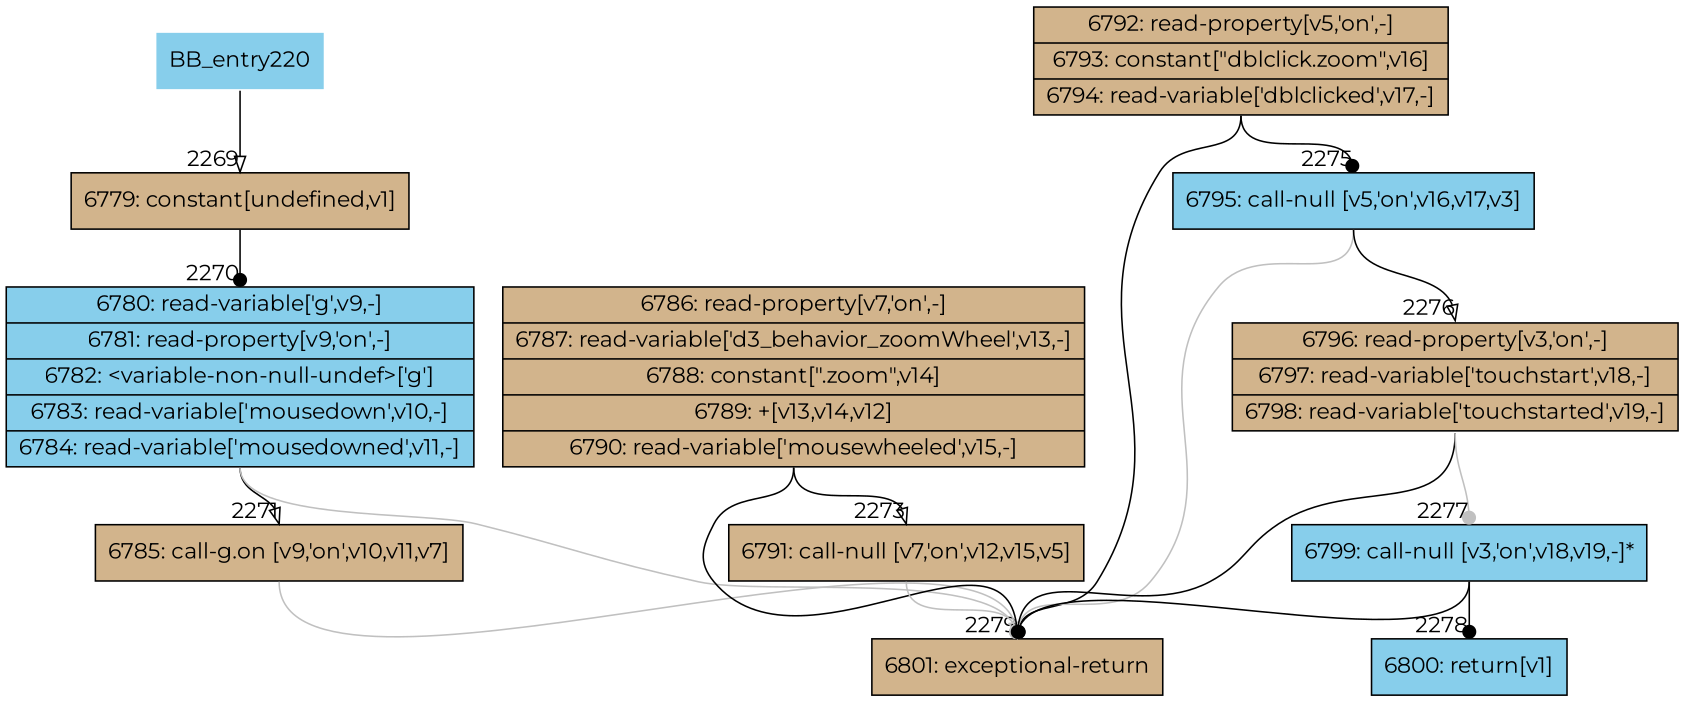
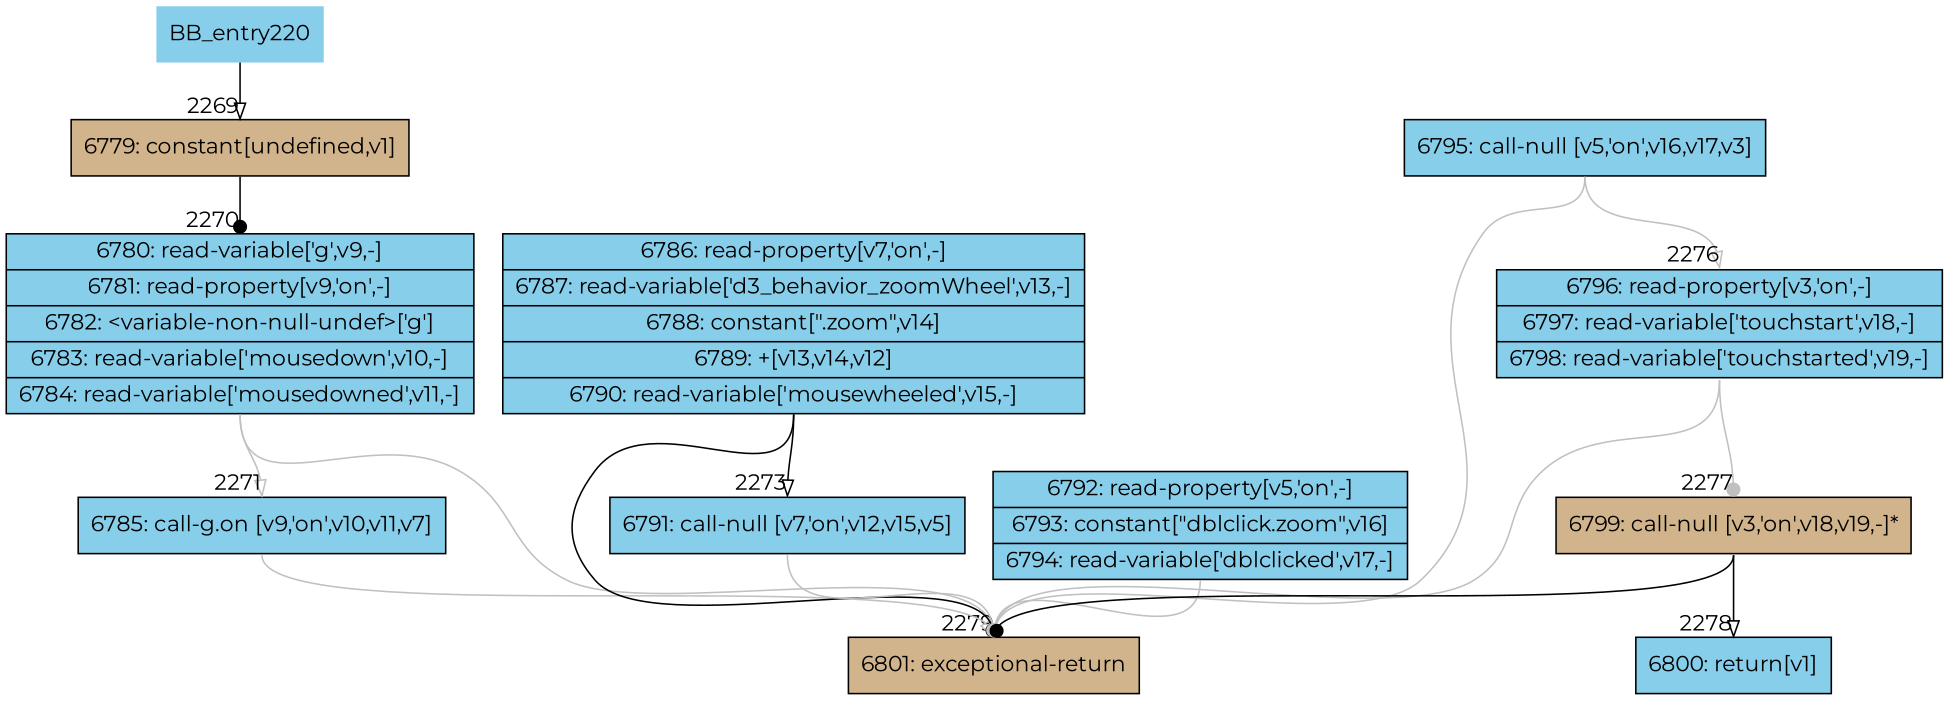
(1241, 61) -> (1200, 525)
(1291, 144) -> none
(1397, 273) -> (1644, 221)
(1127, 370) -> (1115, 611)
(794, 377) -> (794, 324)
(1455, 377) -> (1719, 324)
(253, 491) -> (247, 448)
(1247, 552) -> (1466, 583)
(279, 553) -> (262, 525)
(906, 553) -> (787, 525)
(1469, 553) -> (1734, 525)
(1469, 604) -> (1734, 588)
